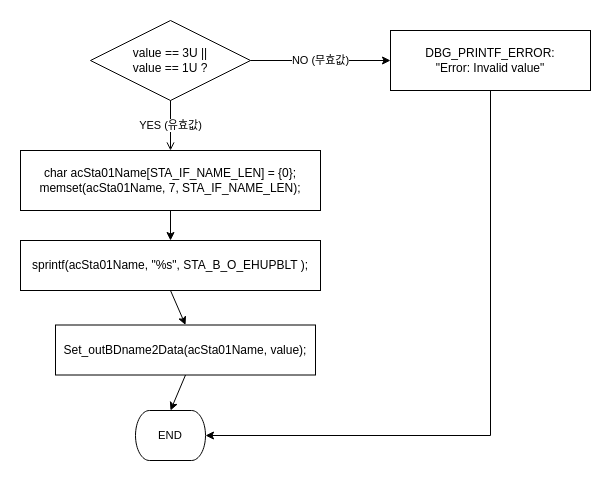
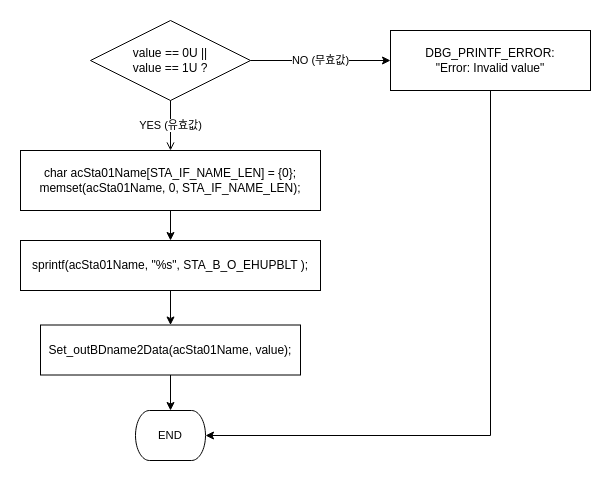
(171, 61) -> (171, 61)
(171, 181) -> (171, 181)
(186, 350) -> (171, 350)
